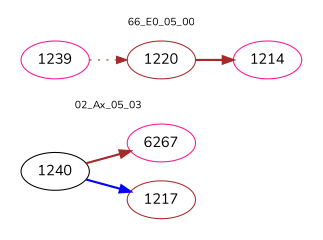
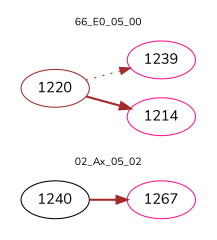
(103, 60) -> (103, 76)
(108, 106) -> (108, 162)
(161, 143) -> (161, 200)
(161, 200) -> none
